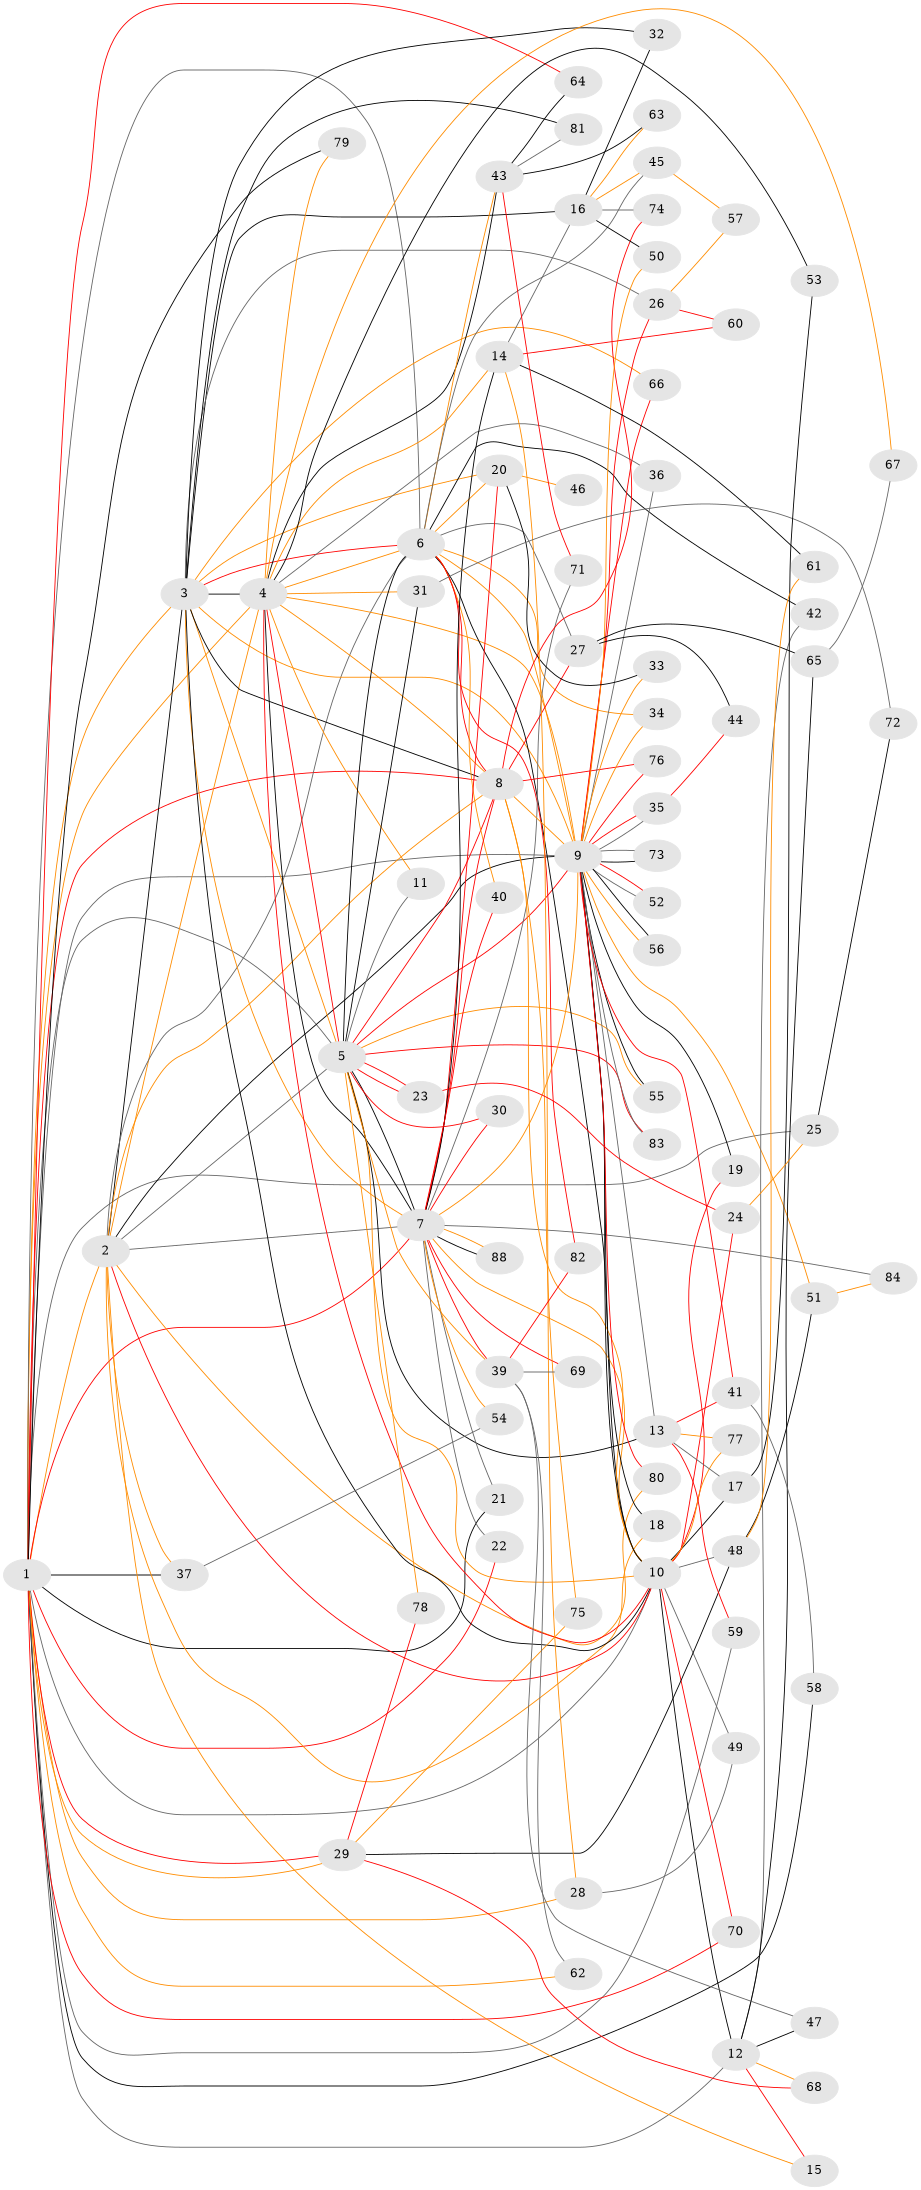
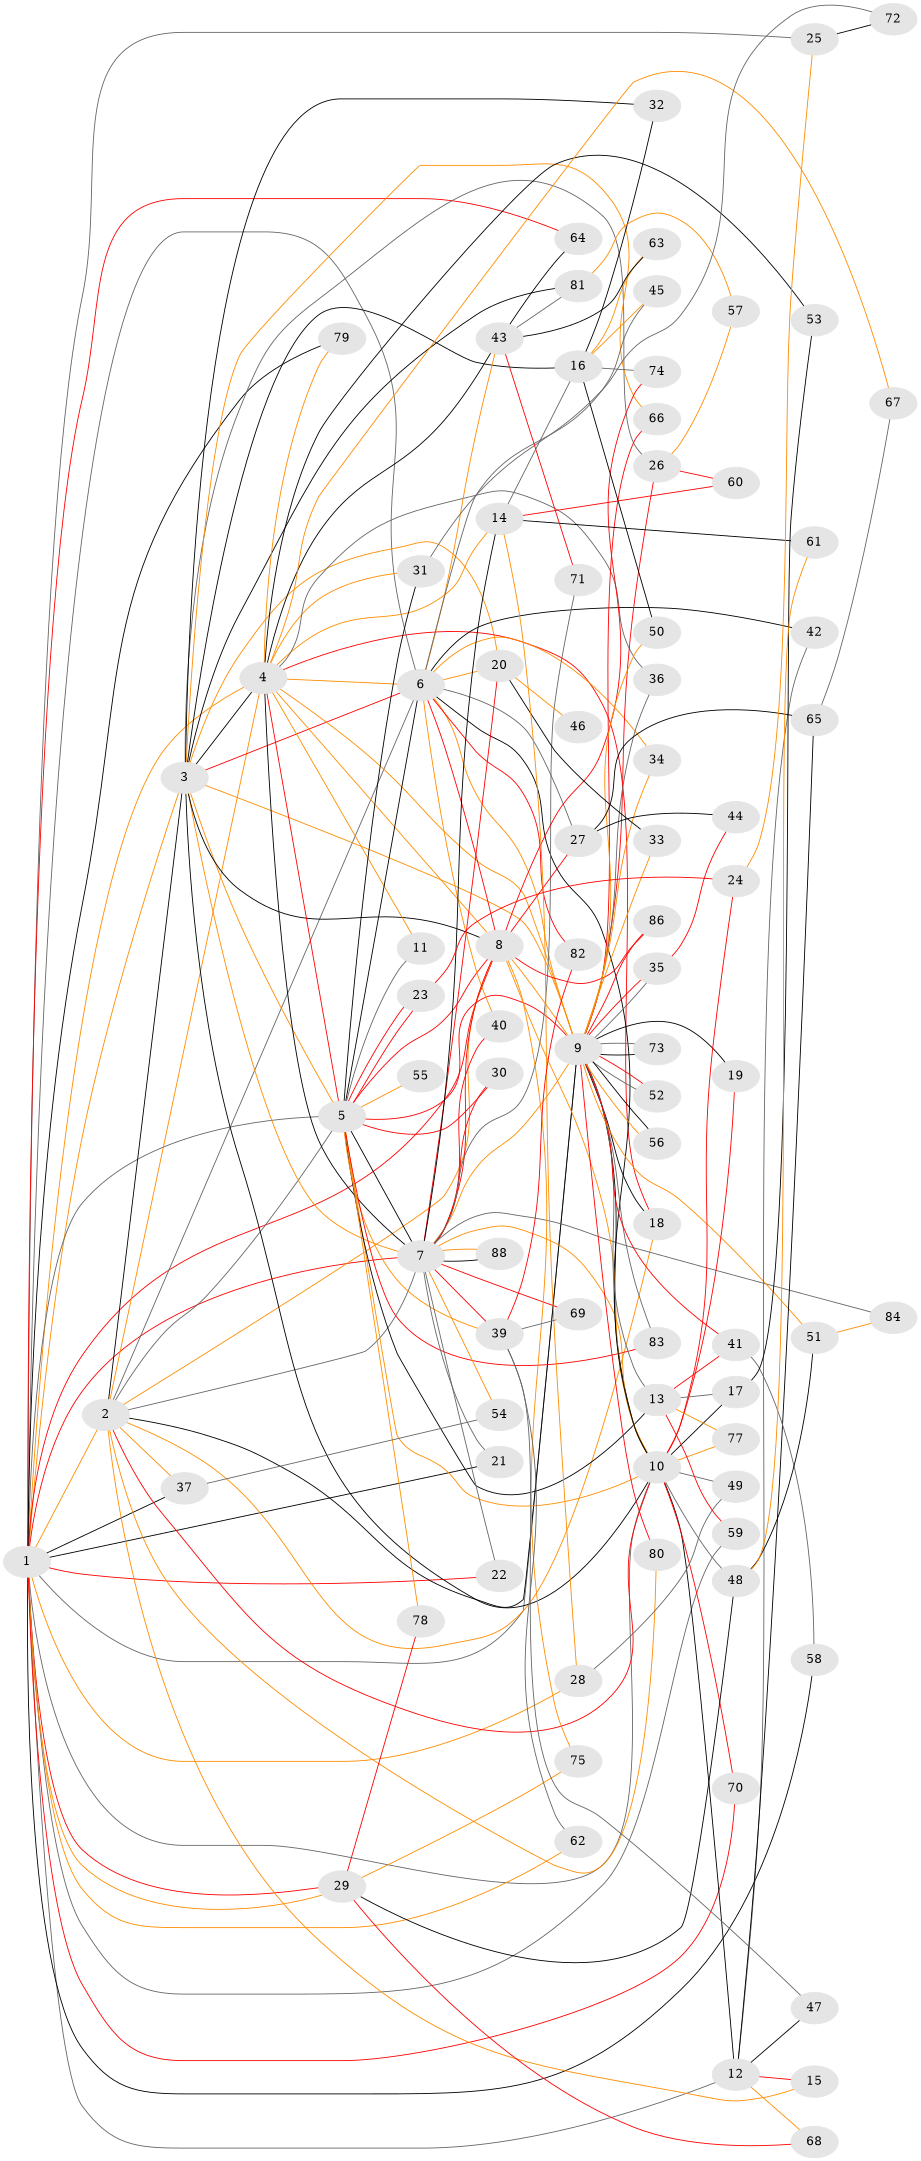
(697, 191) -> (669, 215)
(657, 761) -> (657, 921)
(617, 1029) -> none
(324, 1219) -> (614, 740)
